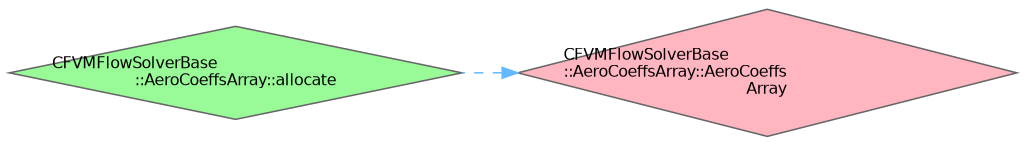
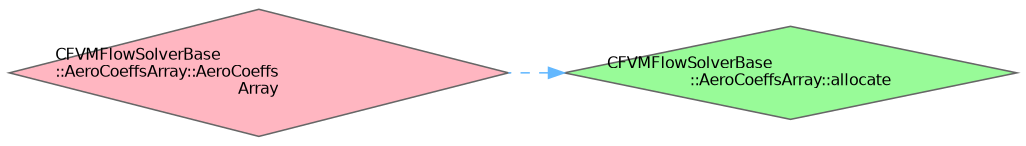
(482, 73) -> (528, 73)
